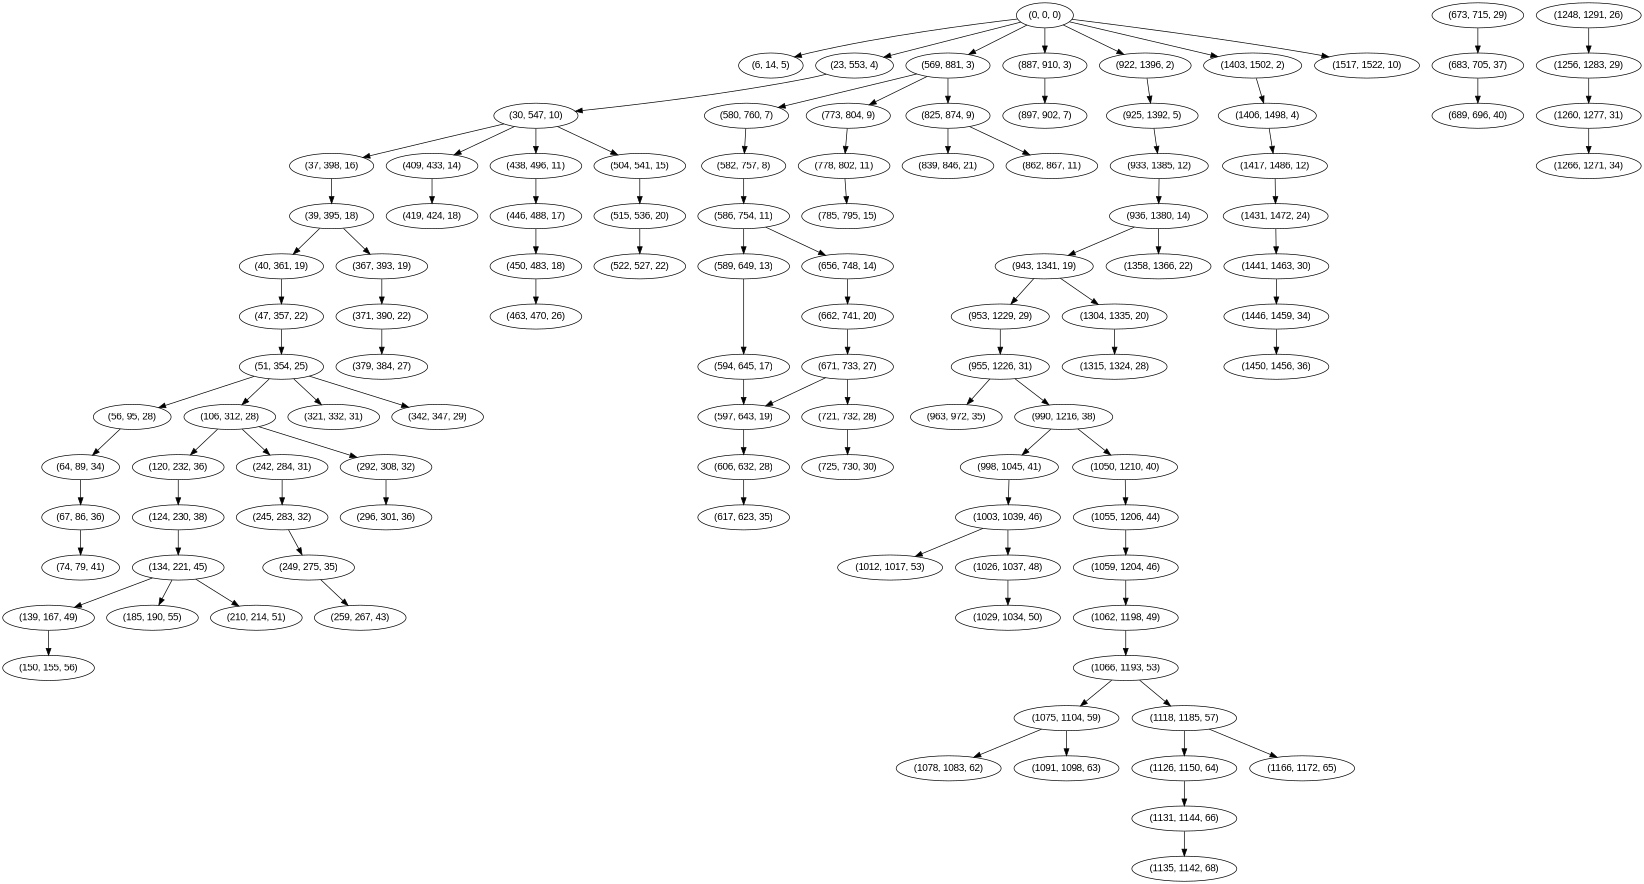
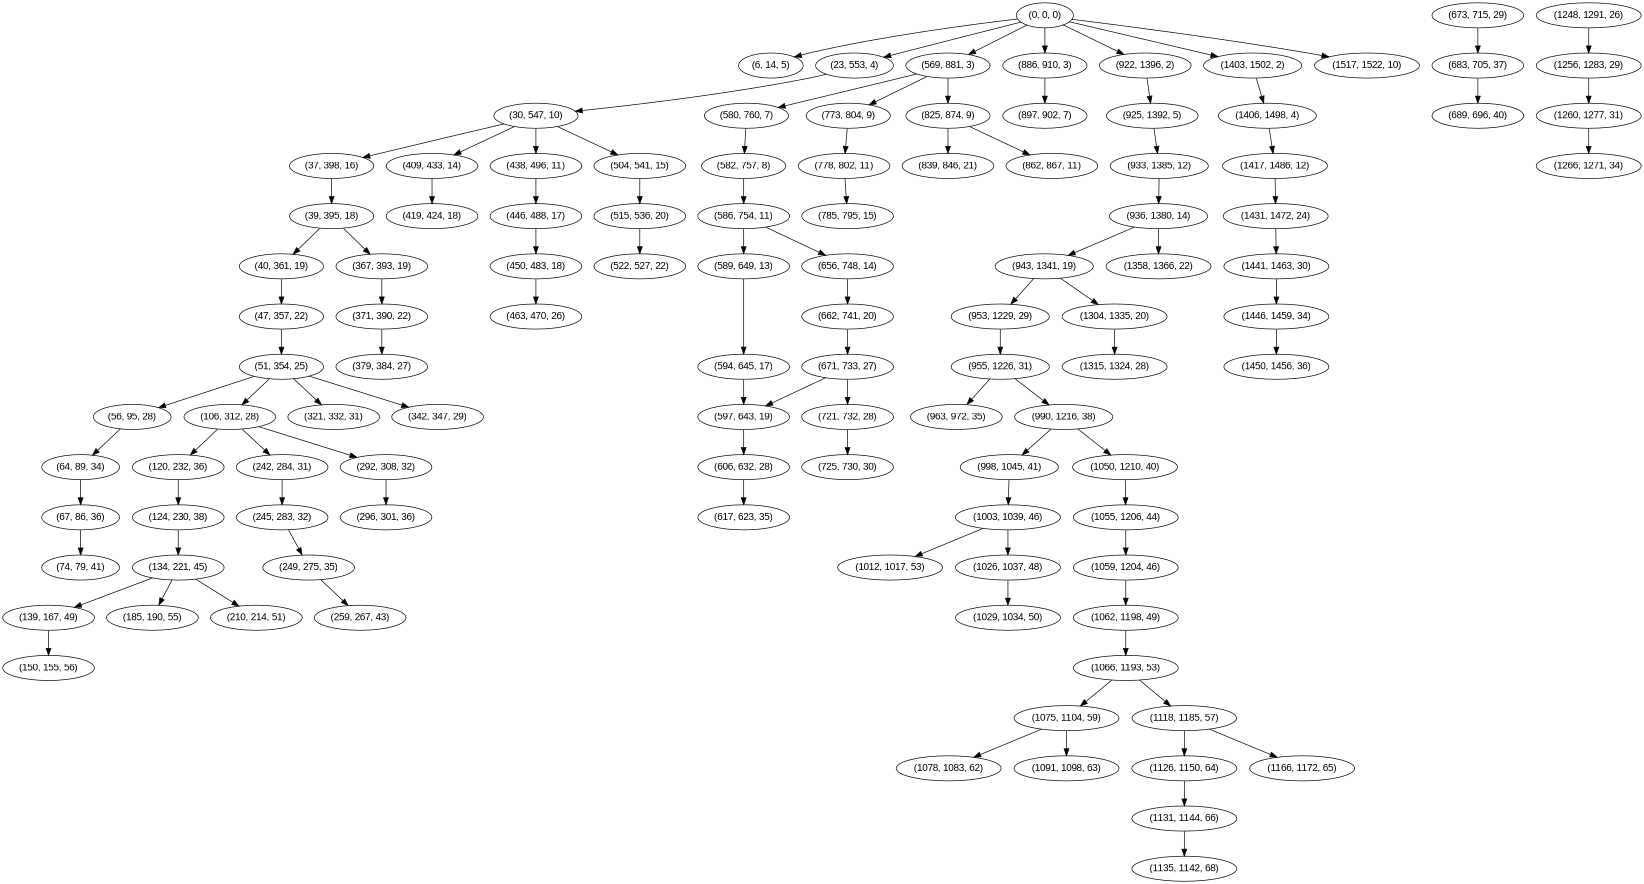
(1045, 66) -> (1045, 66)
